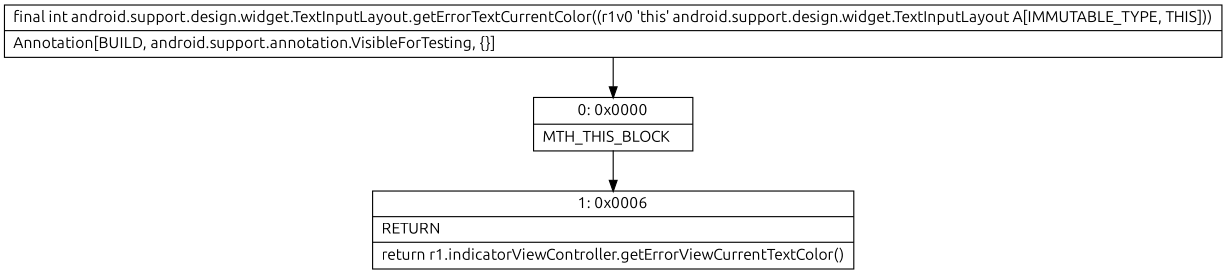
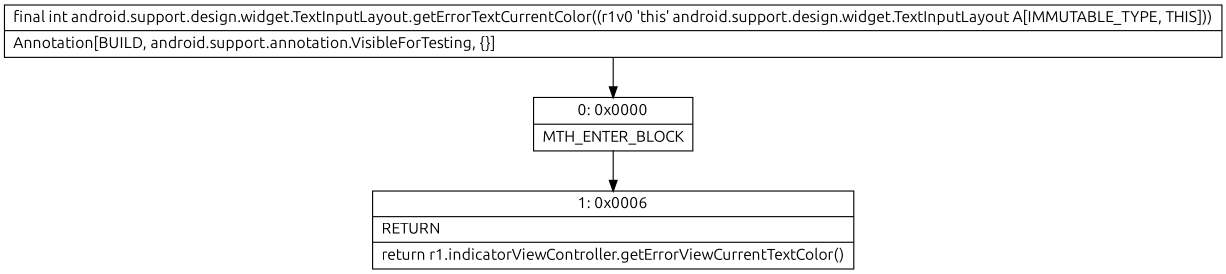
(607, 137) -> (613, 137)
